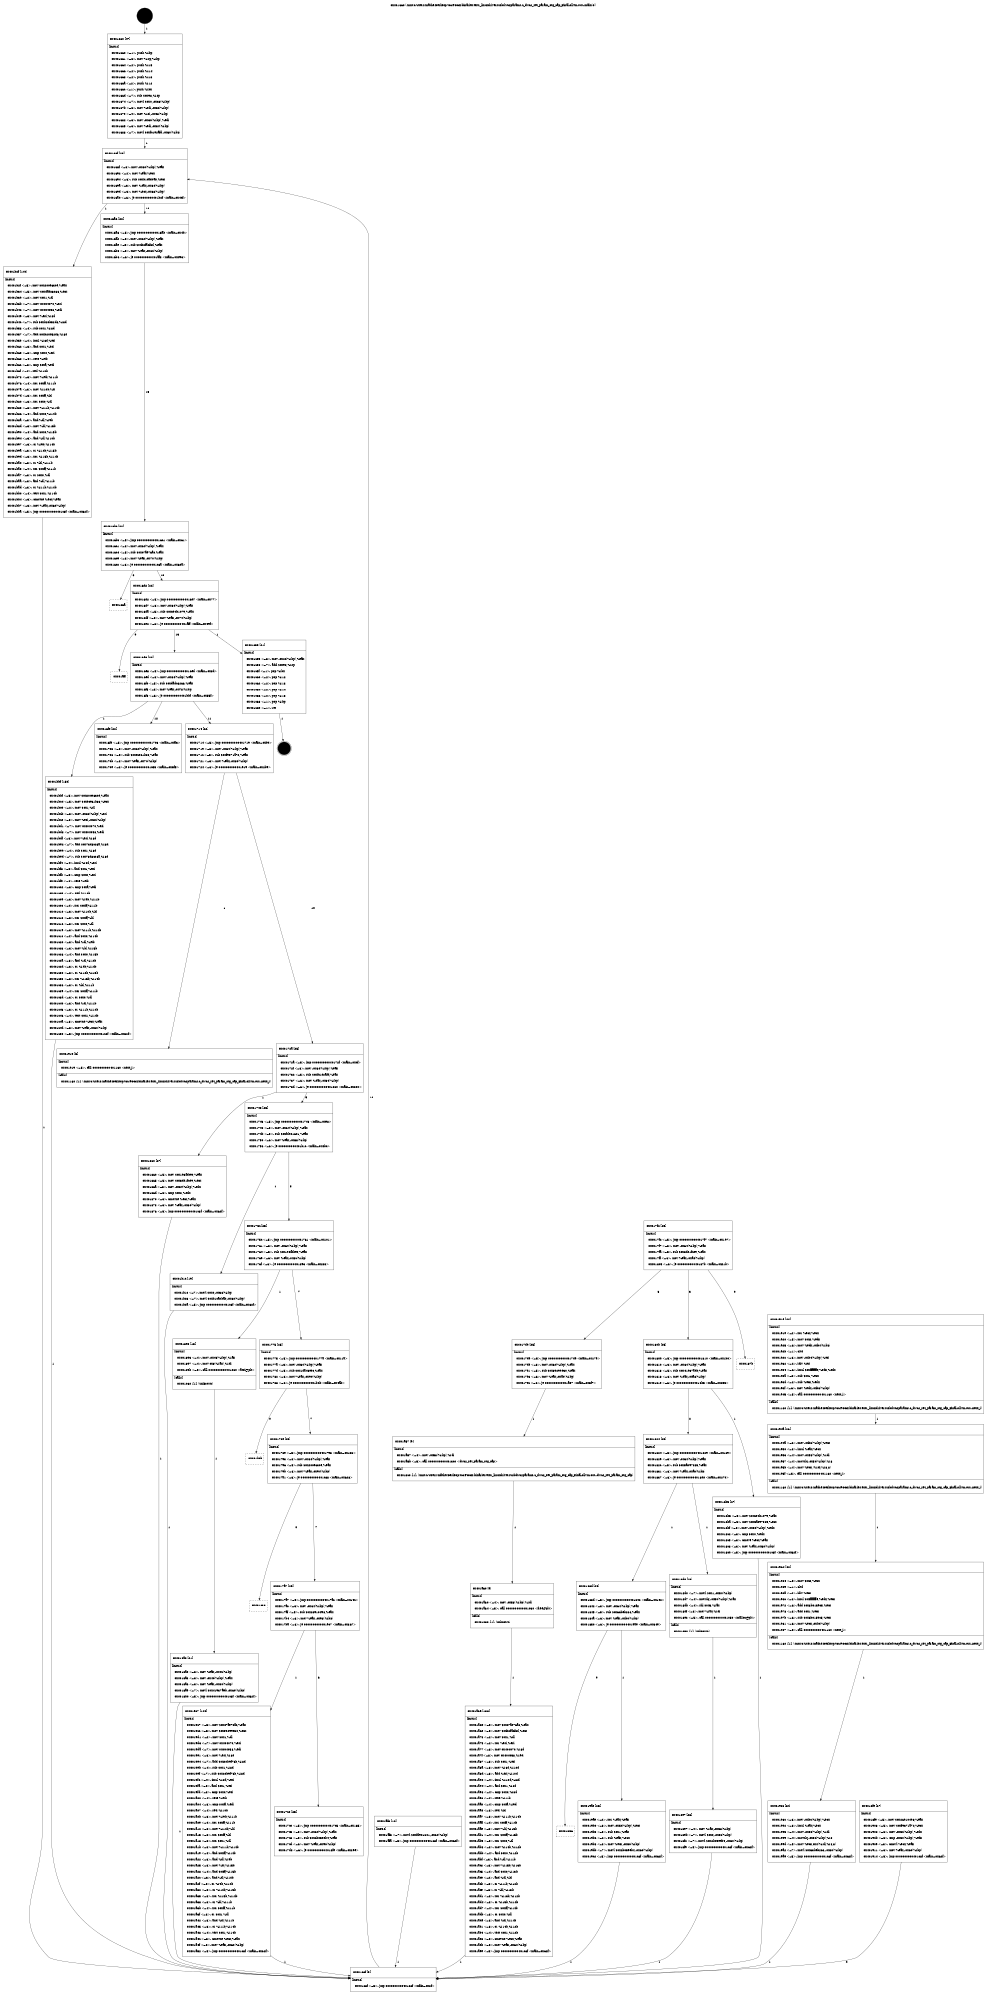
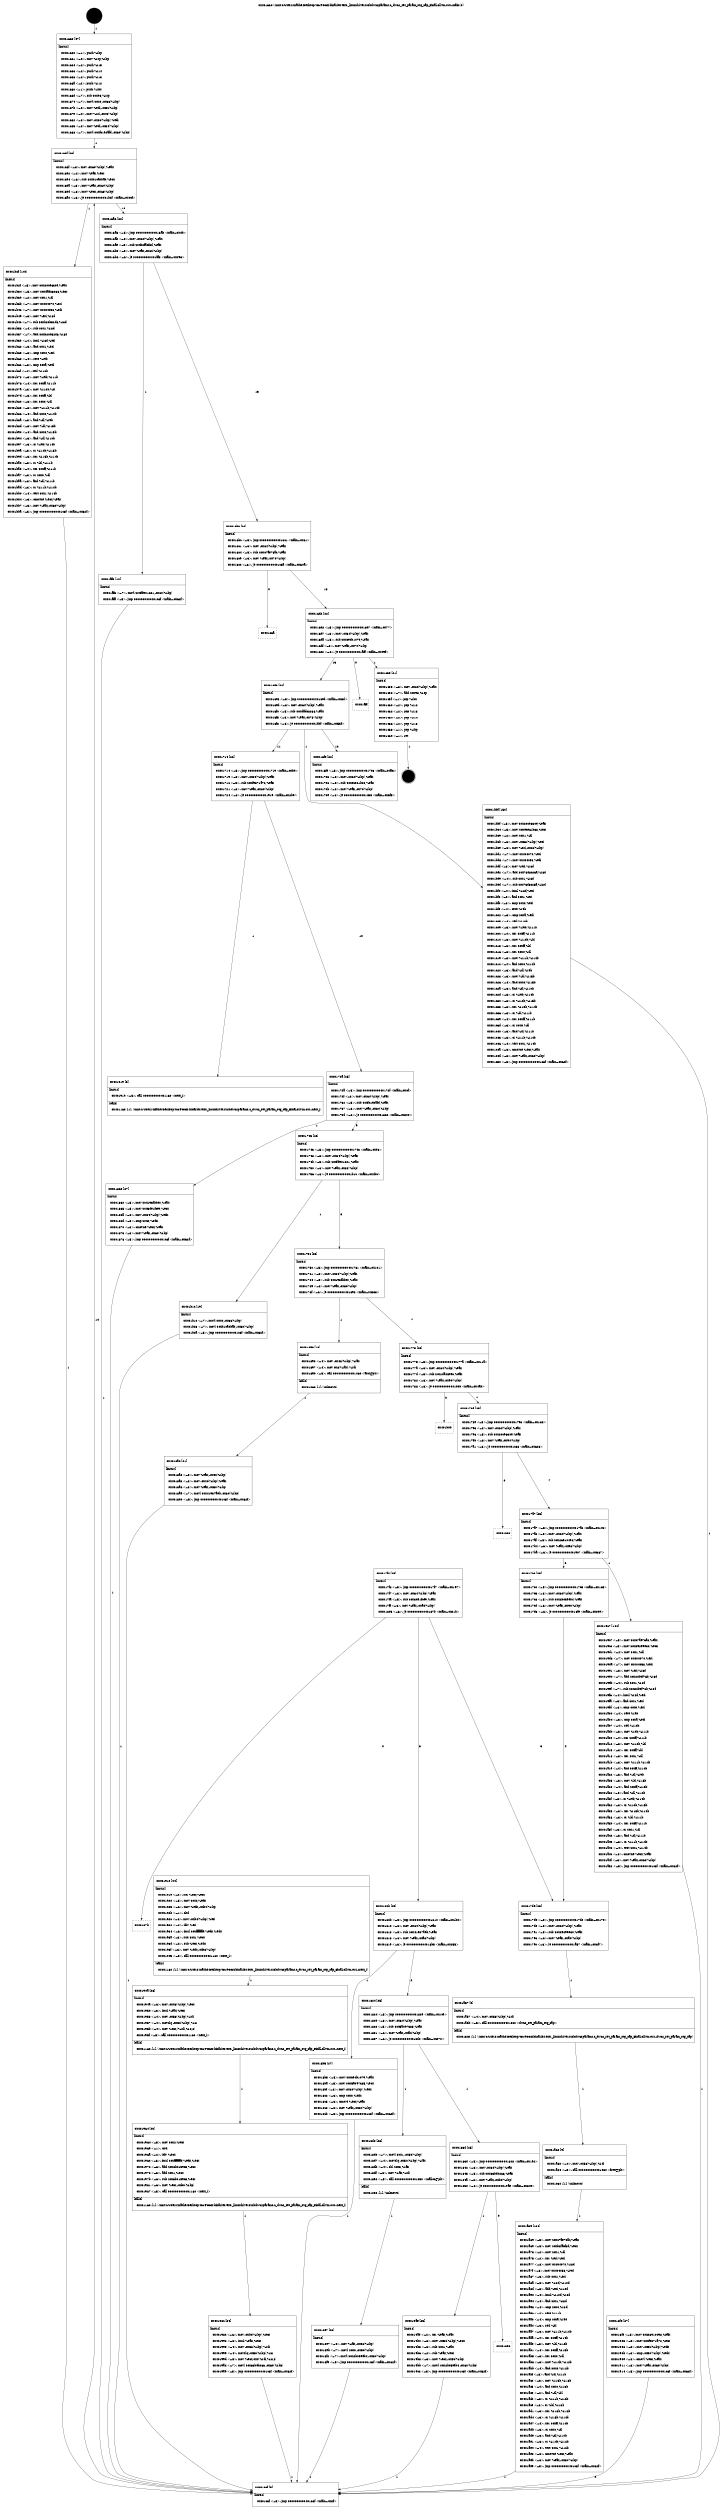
none -> (143, 418)
none -> (564, 1758)
